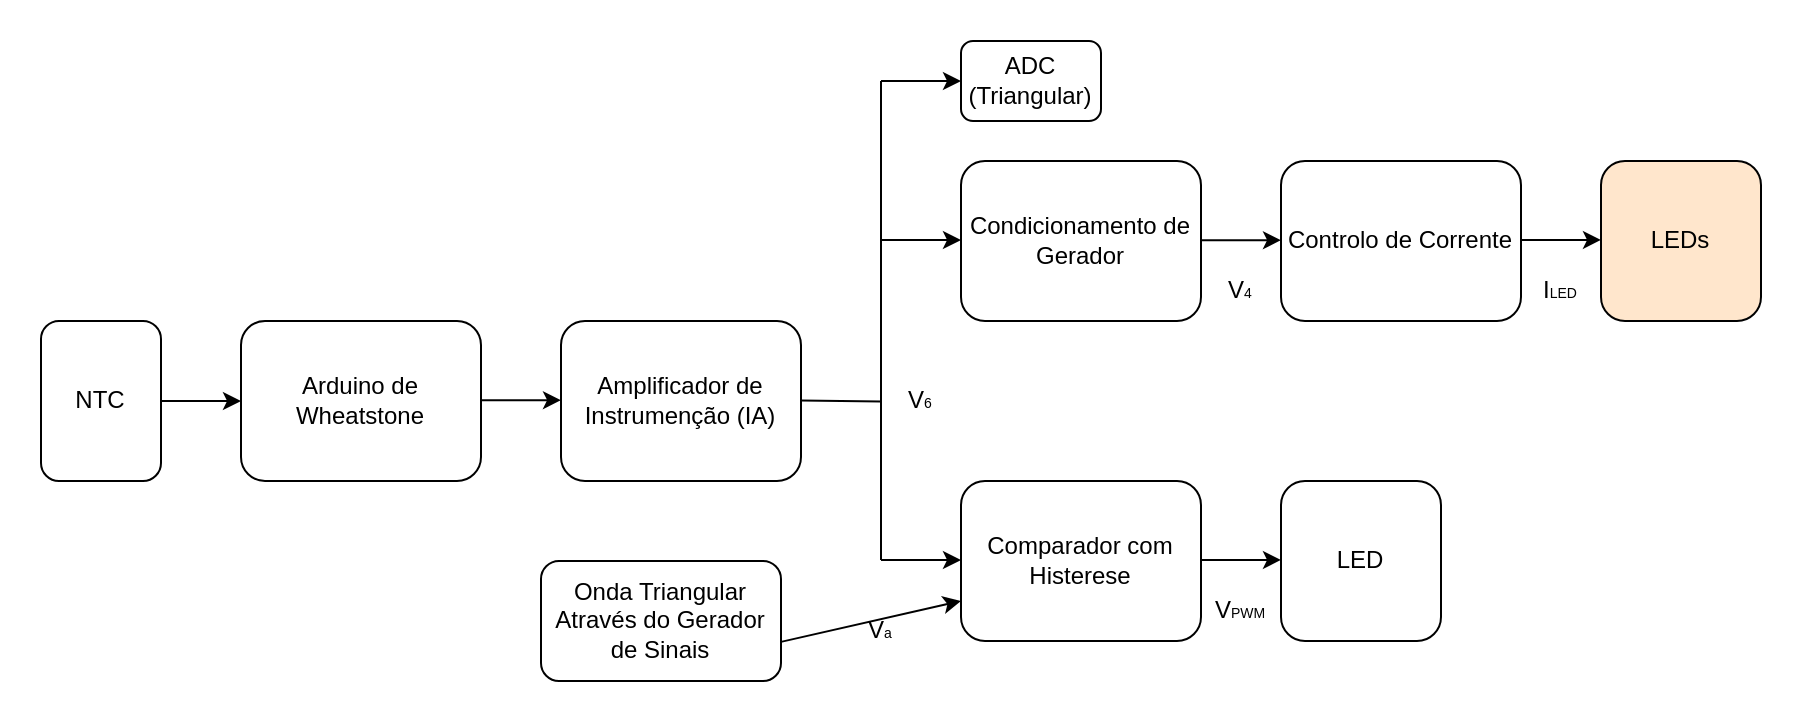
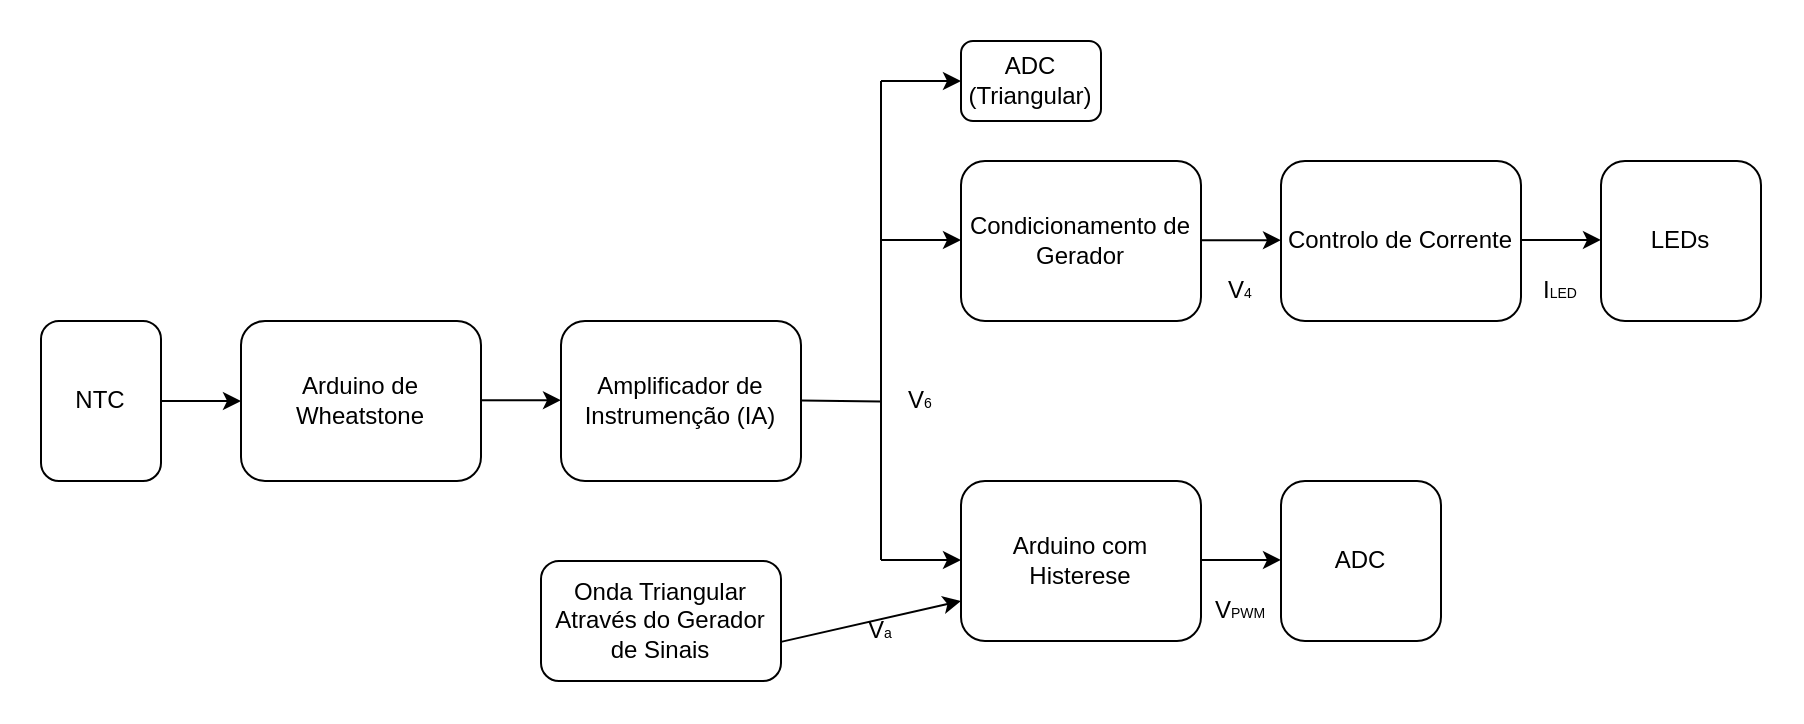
(1681, 241) -> (1681, 241)
(1081, 561) -> (1081, 561)
(1361, 561) -> (1361, 561)
